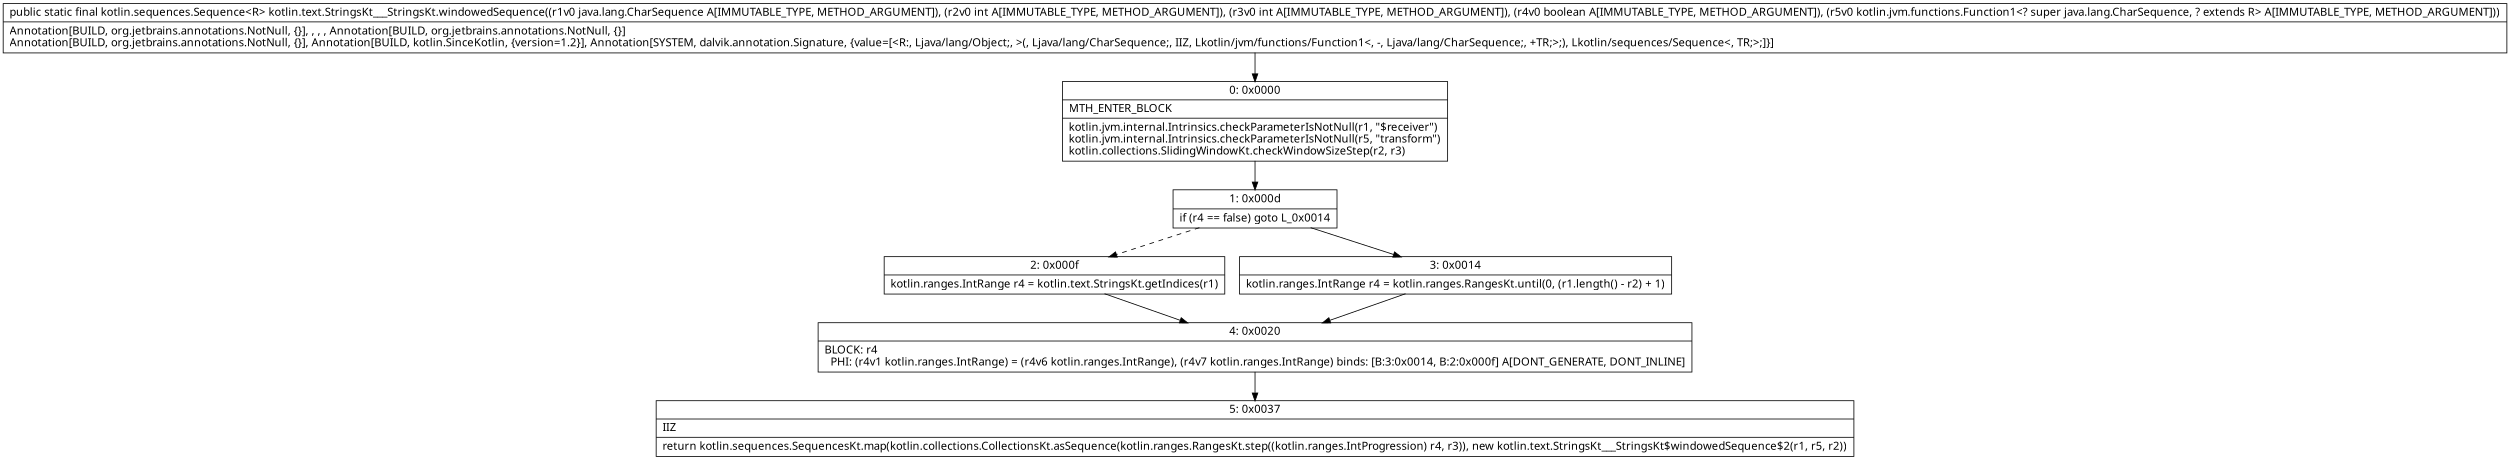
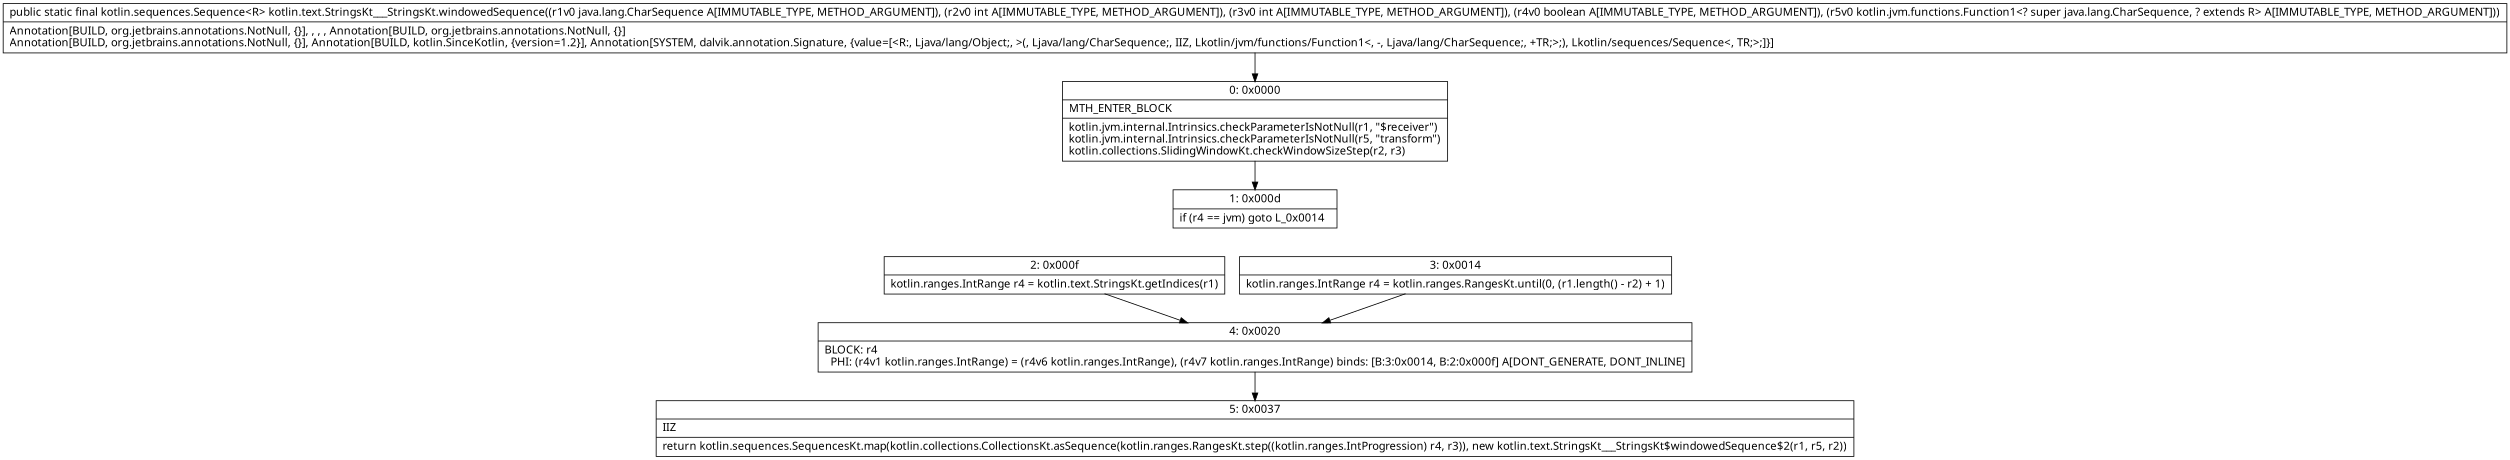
(1255, 218) -> (1252, 218)
(1158, 241) -> none
(1352, 241) -> none
